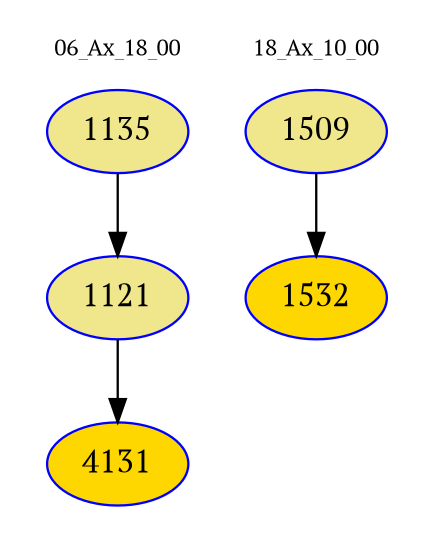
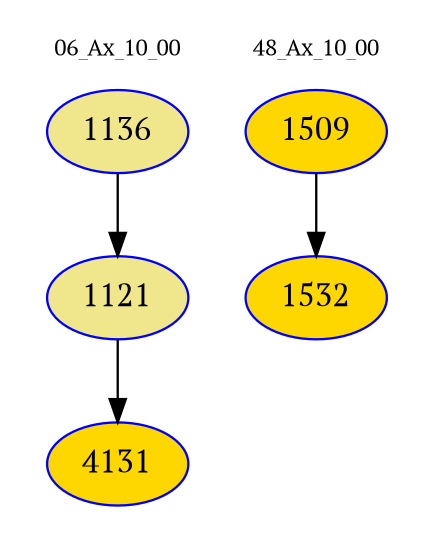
(118, 50) -> (118, 50)
(316, 50) -> (316, 50)
(118, 132) -> (118, 132)
(316, 132) -> (316, 132)
